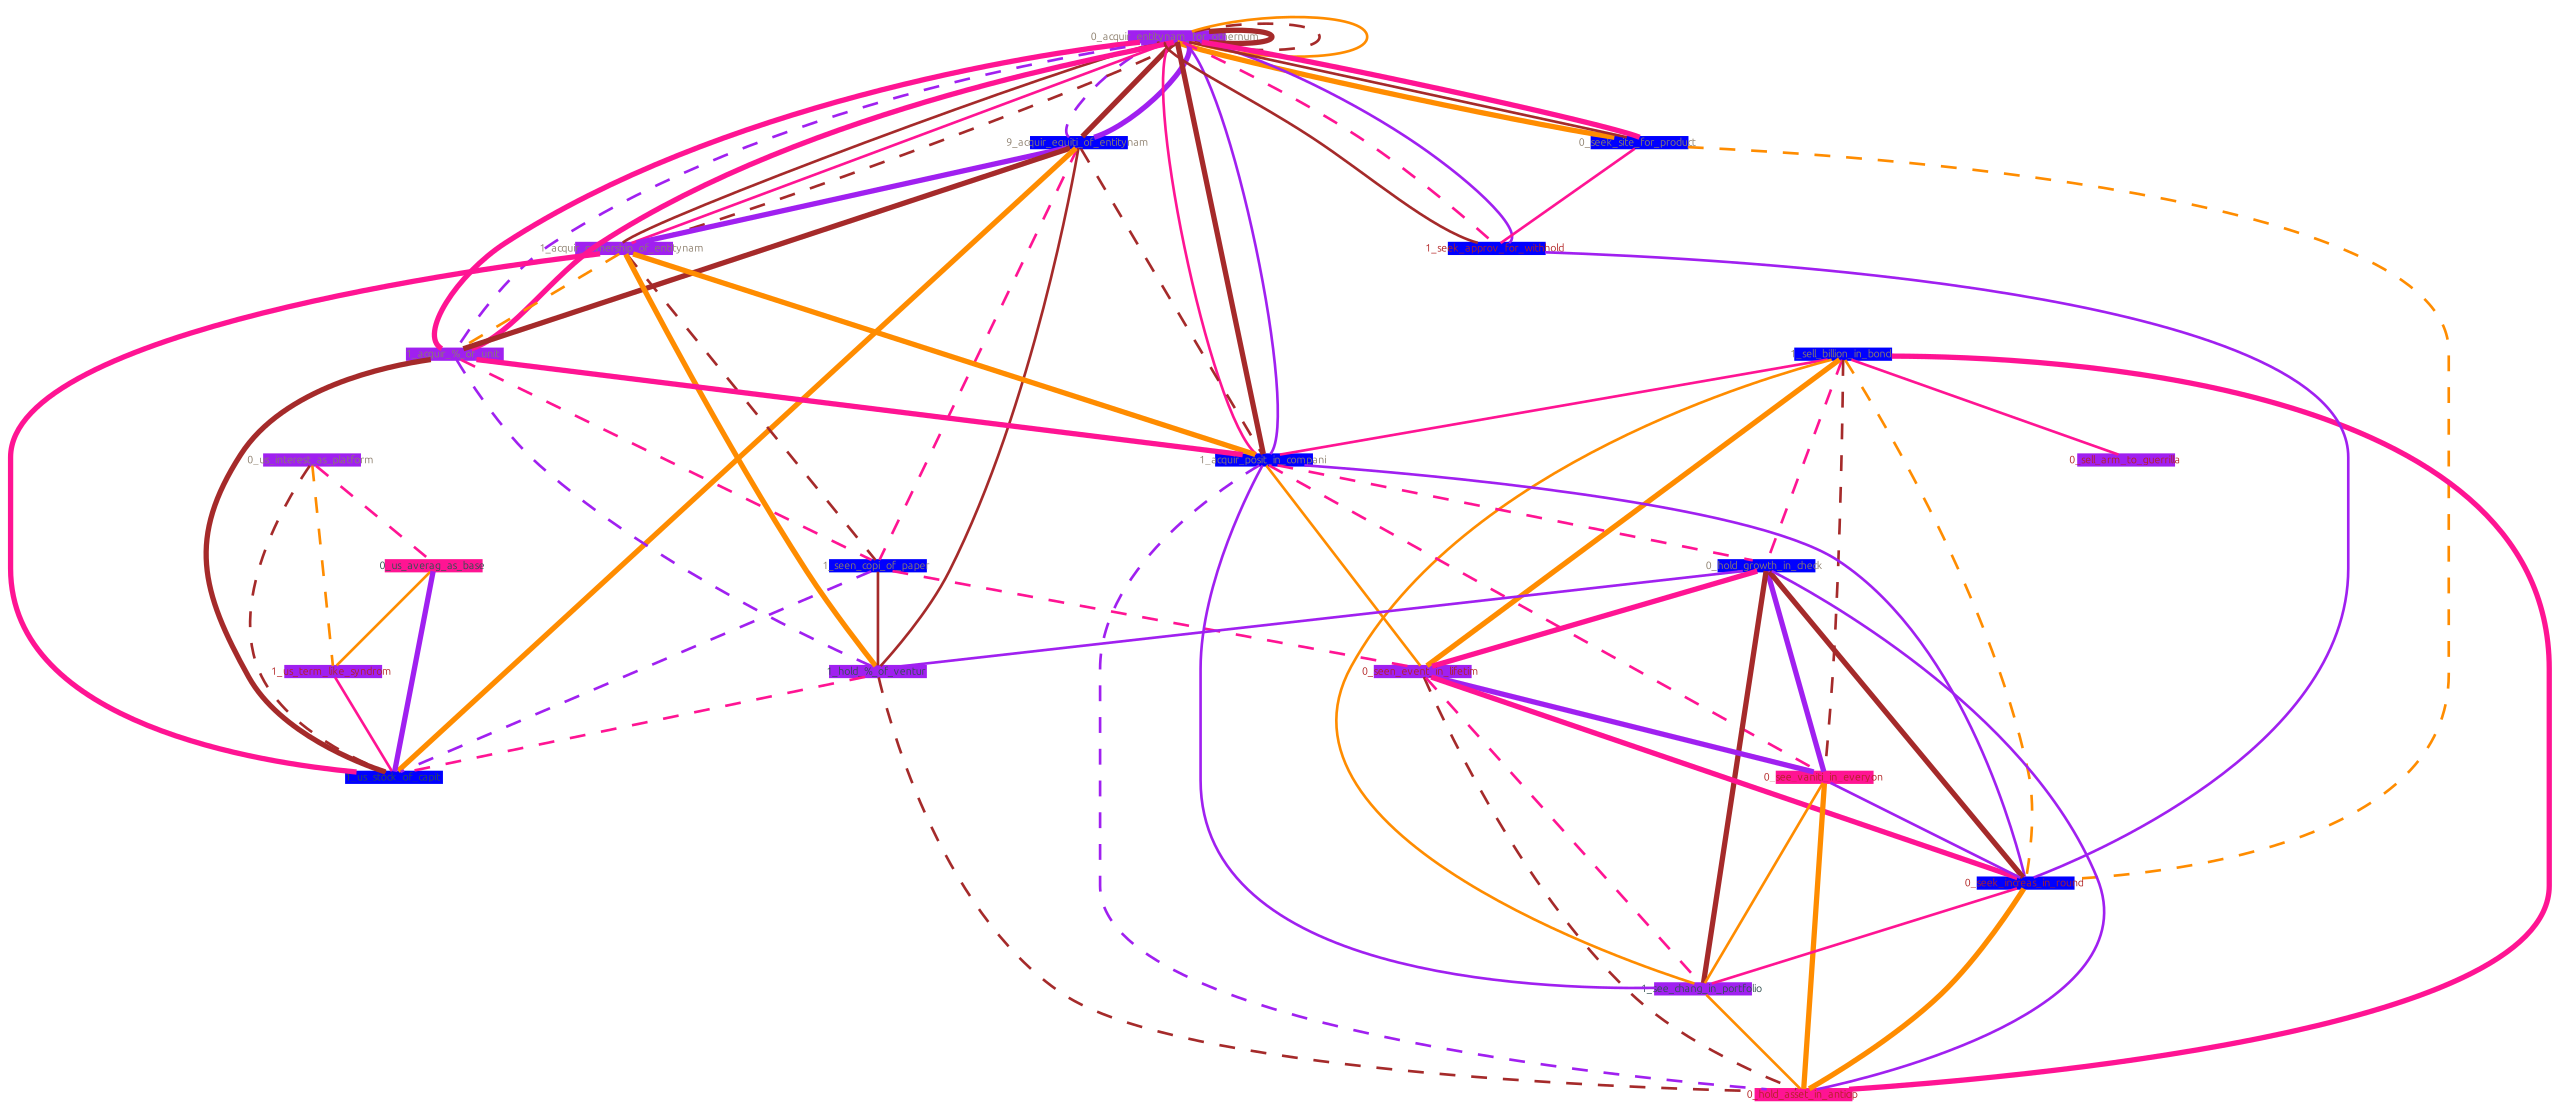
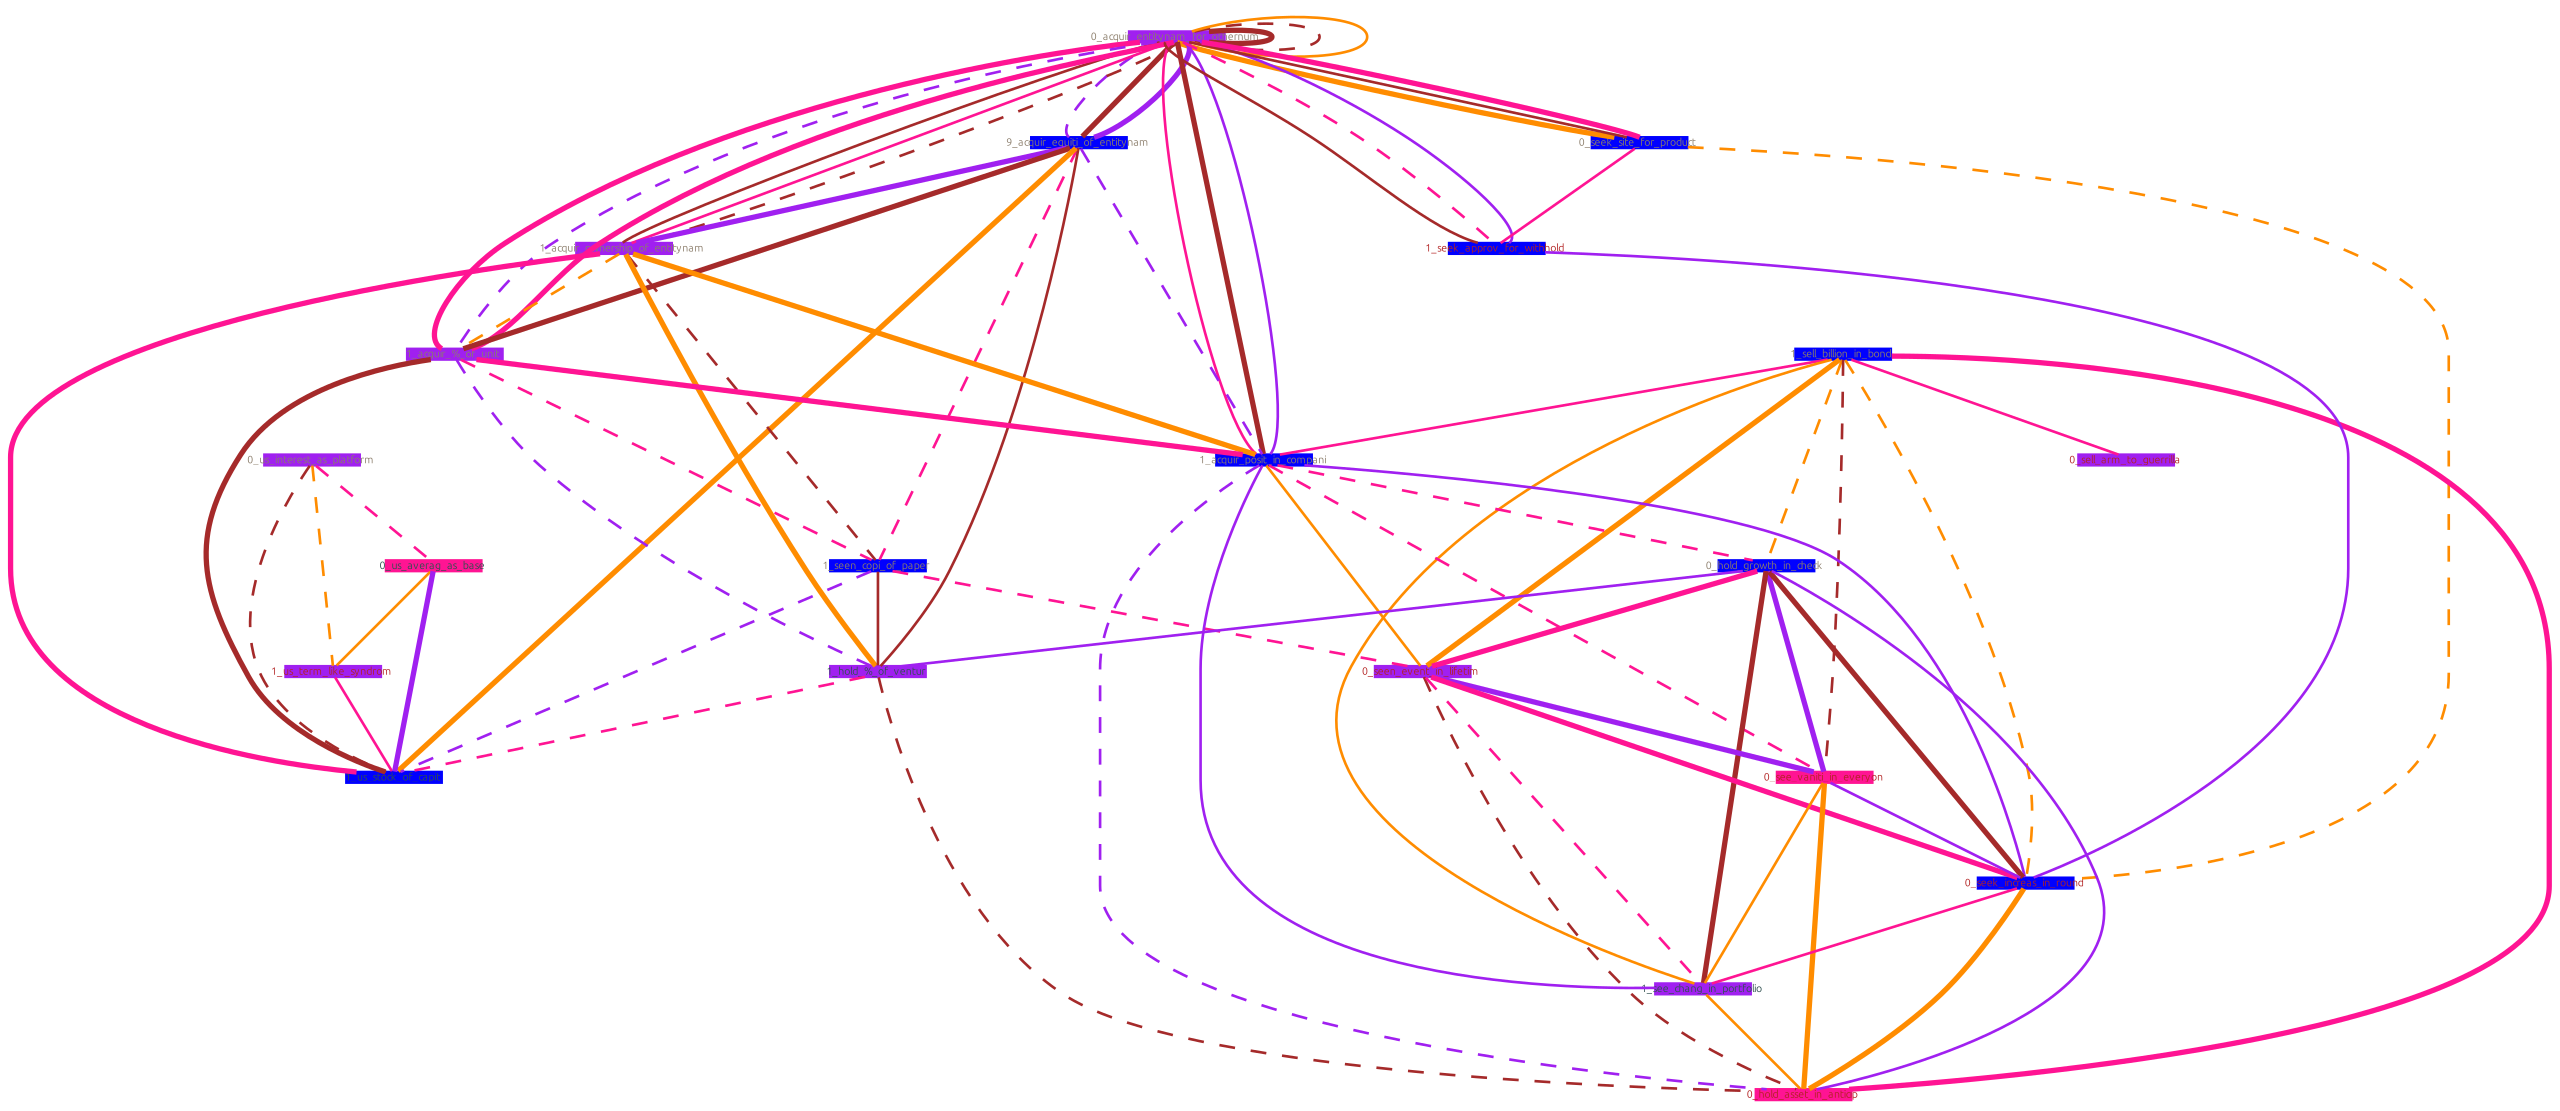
(1172, 302) -> (1172, 302)
(1805, 460) -> (1805, 460)
